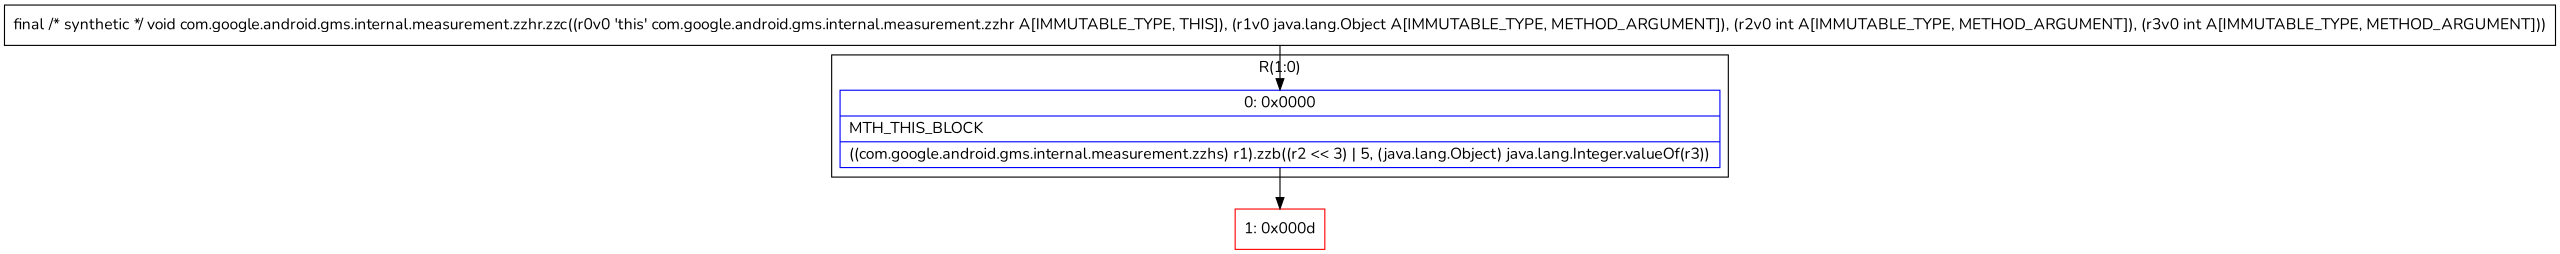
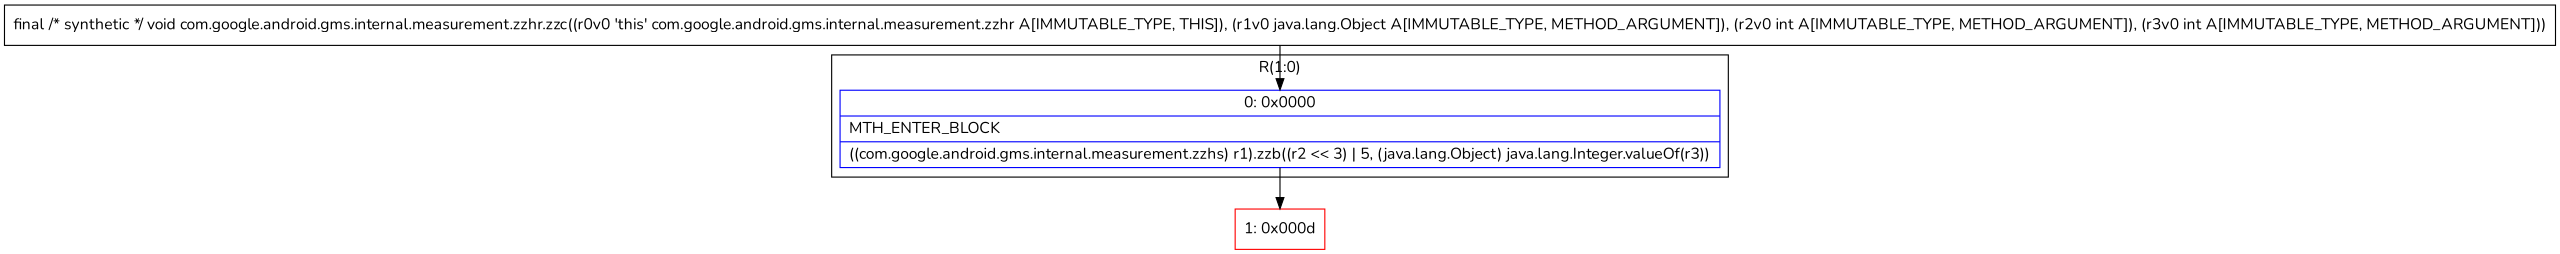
(917, 128) -> (925, 128)
